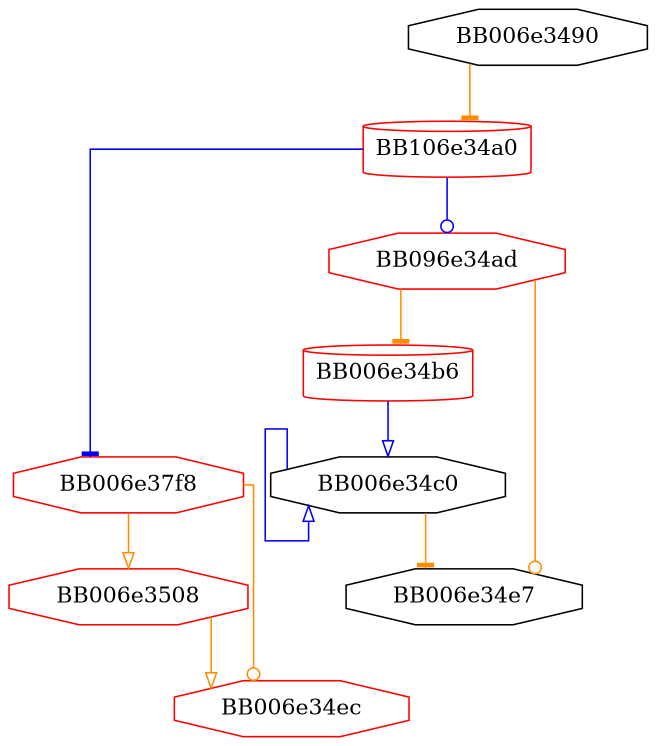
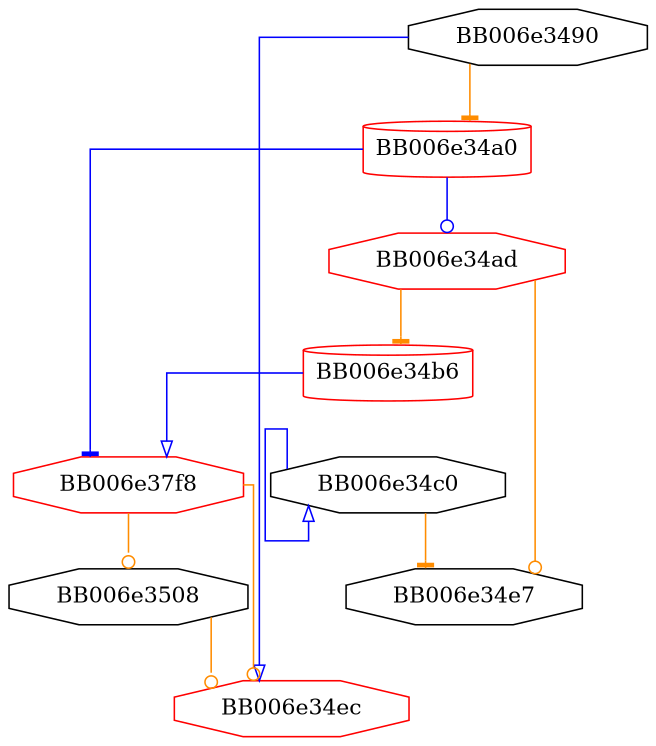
(447, 149) -> (447, 149)
(447, 261) -> (447, 261)
none -> (259, 277)
(388, 421) -> (201, 373)
(129, 533) -> (129, 533)
(129, 597) -> (129, 597)
(211, 645) -> (211, 645)
